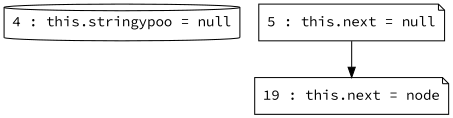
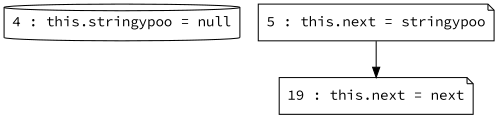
(352, 22) -> (376, 22)
(352, 96) -> (376, 96)
